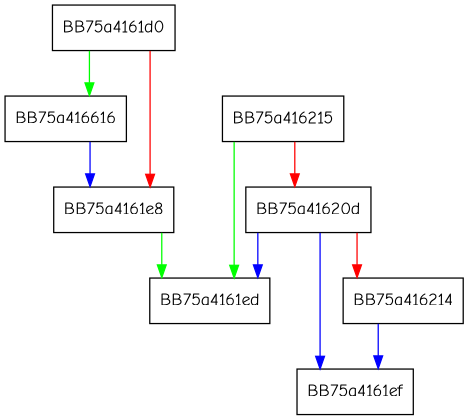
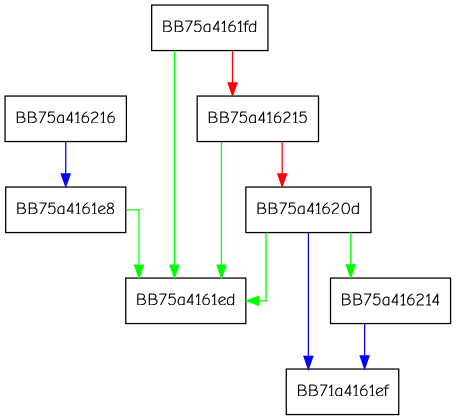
(114, 28) -> none
none -> (210, 28)
(66, 119) -> (66, 119)
(258, 249) -> (266, 270)
(357, 249) -> (351, 249)
(355, 392) -> (343, 392)
